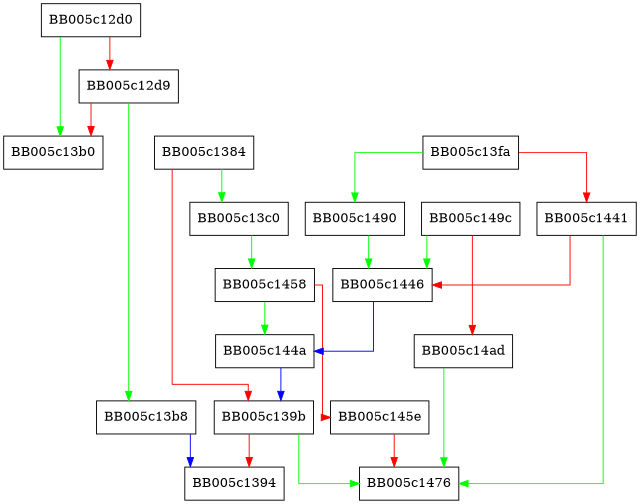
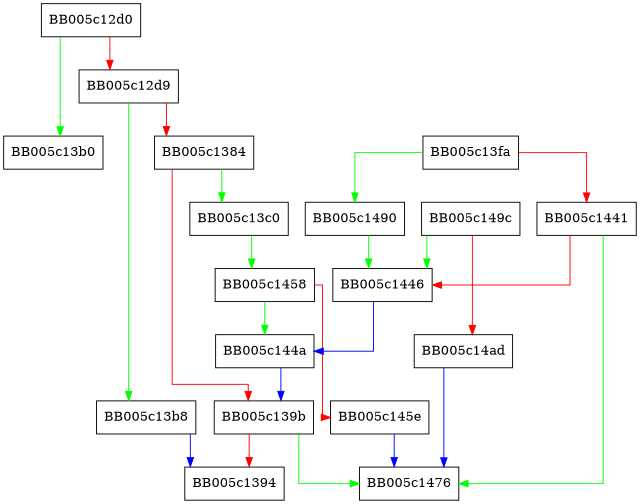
(91, 115) -> (166, 115)
(444, 413) -> (444, 413)
(394, 446) -> (394, 446)
